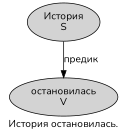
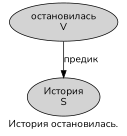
(64, 56) -> (64, 56)
